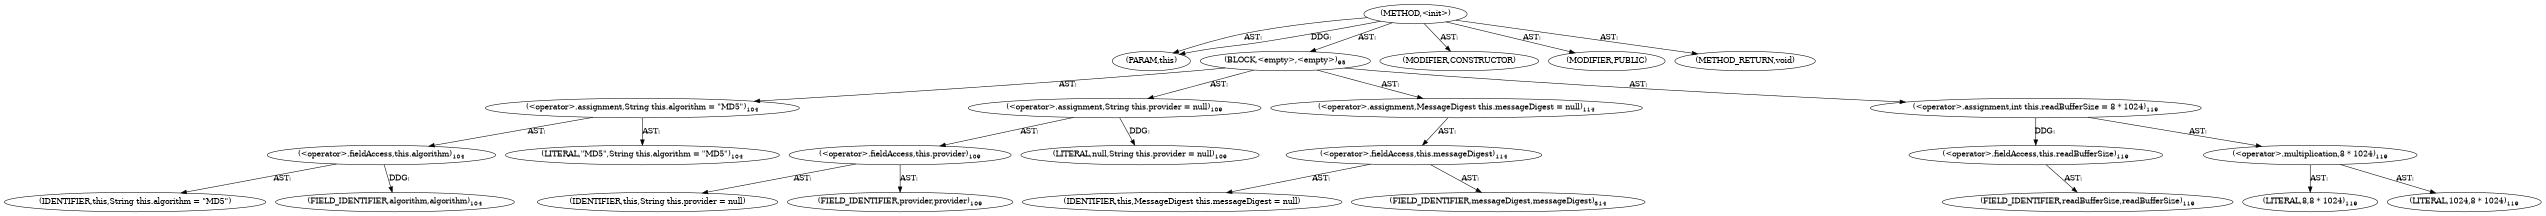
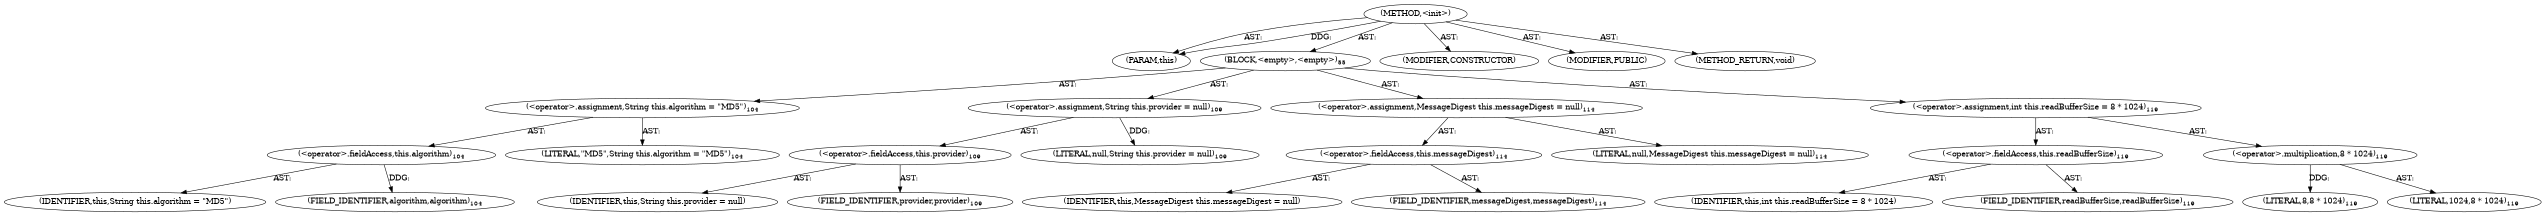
(1342, 60) -> (1342, 60)
(2046, 132) -> (2046, 132)
none -> (1710, 155)
(2320, 179) -> (2320, 179)
(1601, 201) -> (1601, 201)
none -> (1794, 202)
